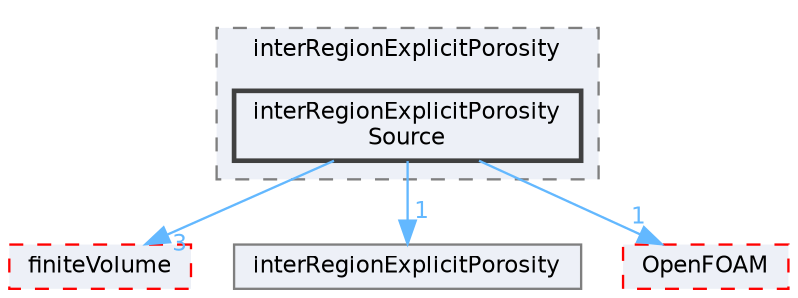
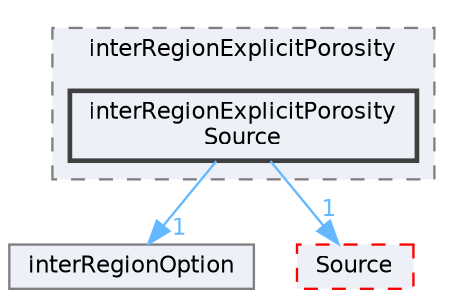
(100, 267) -> none
(408, 267) -> (132, 267)
(706, 267) -> (355, 267)
